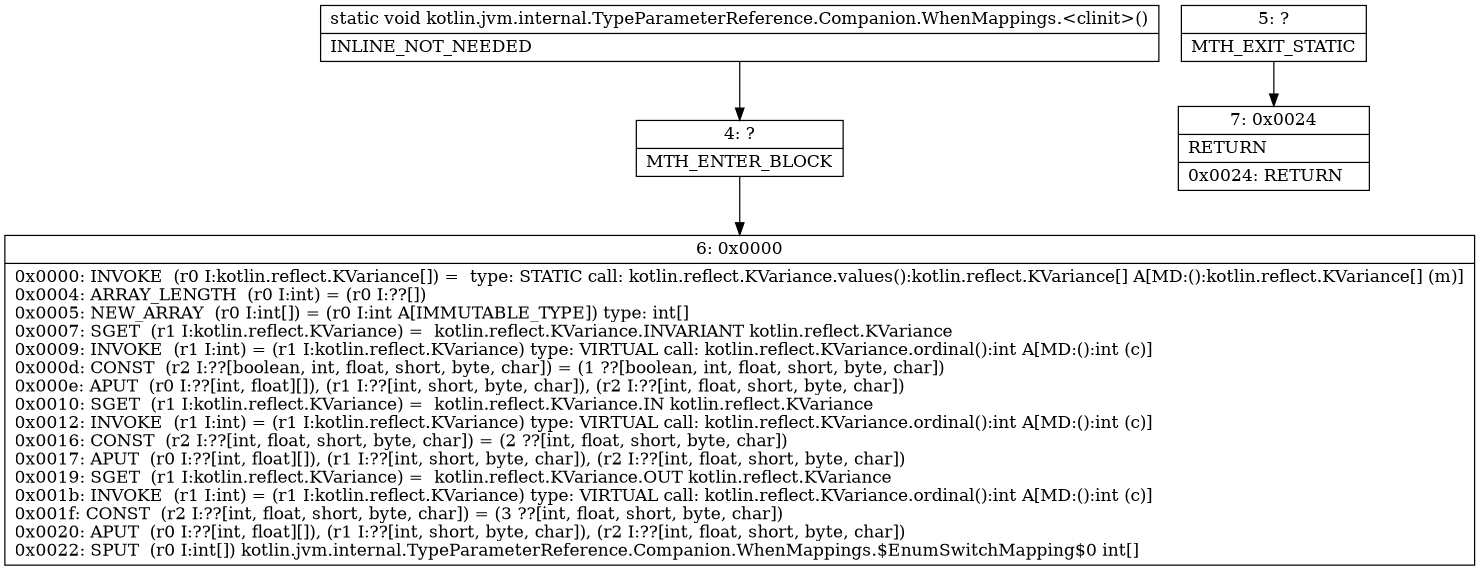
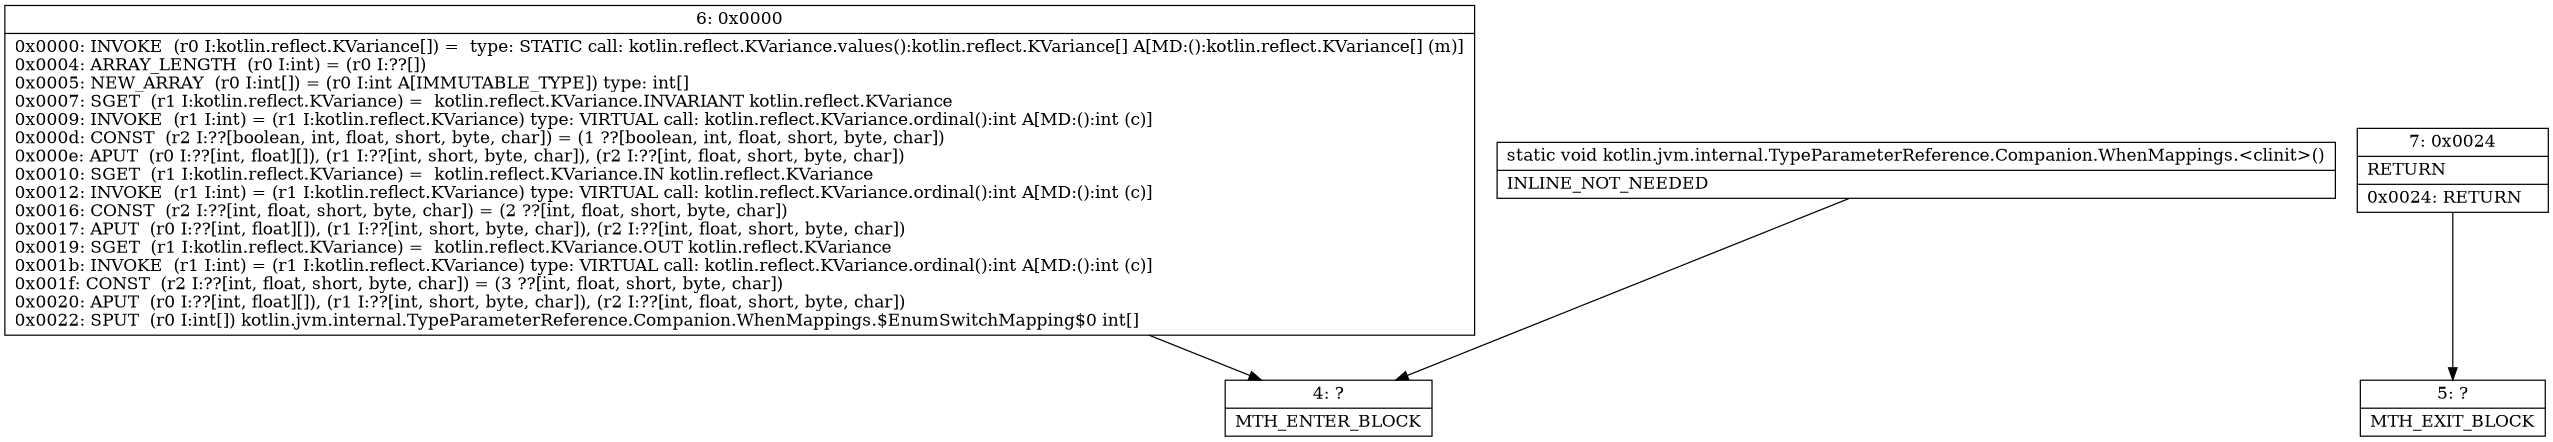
(1274, 47) -> (2453, 422)
(1274, 78) -> (2453, 290)
(740, 200) -> (1199, 355)
